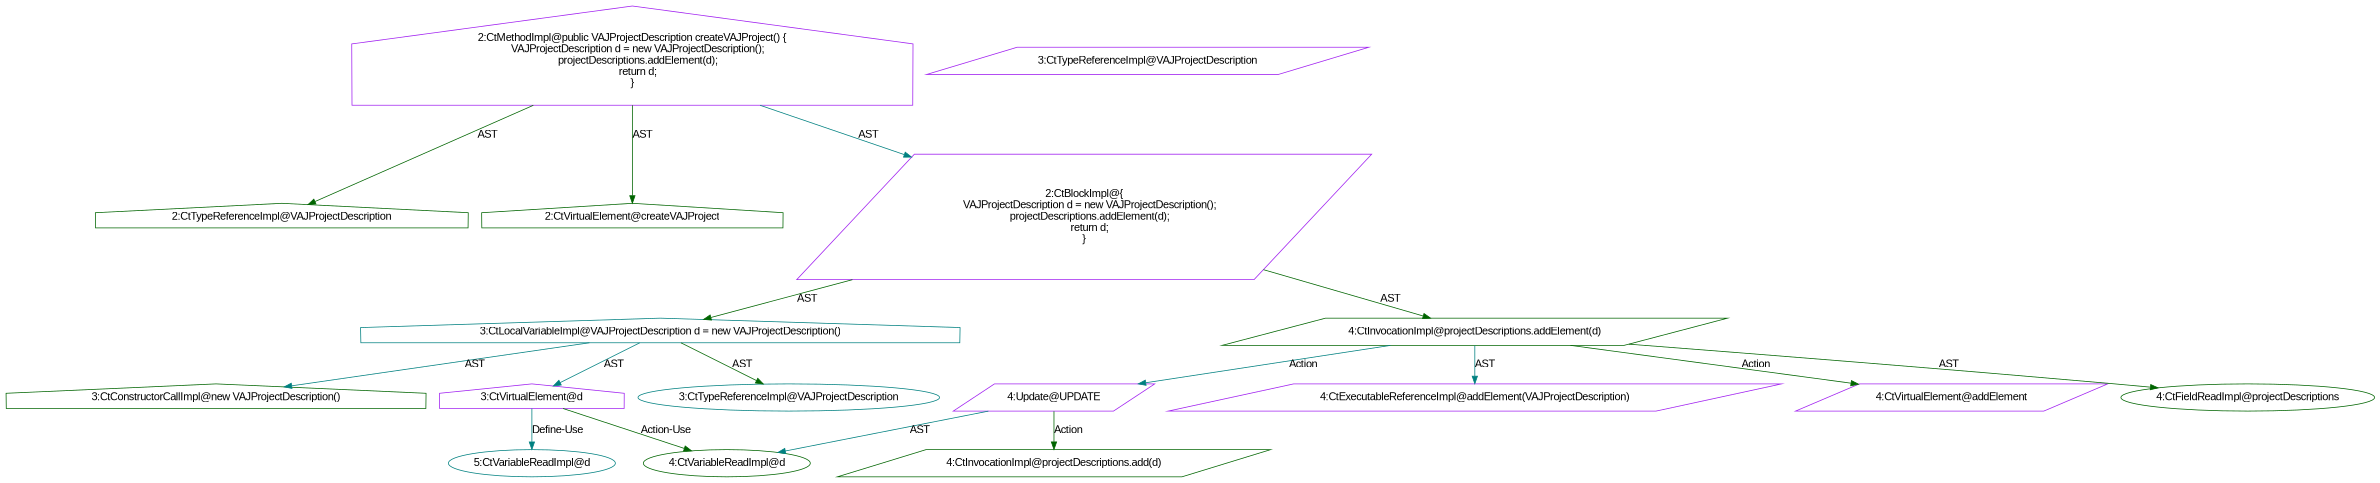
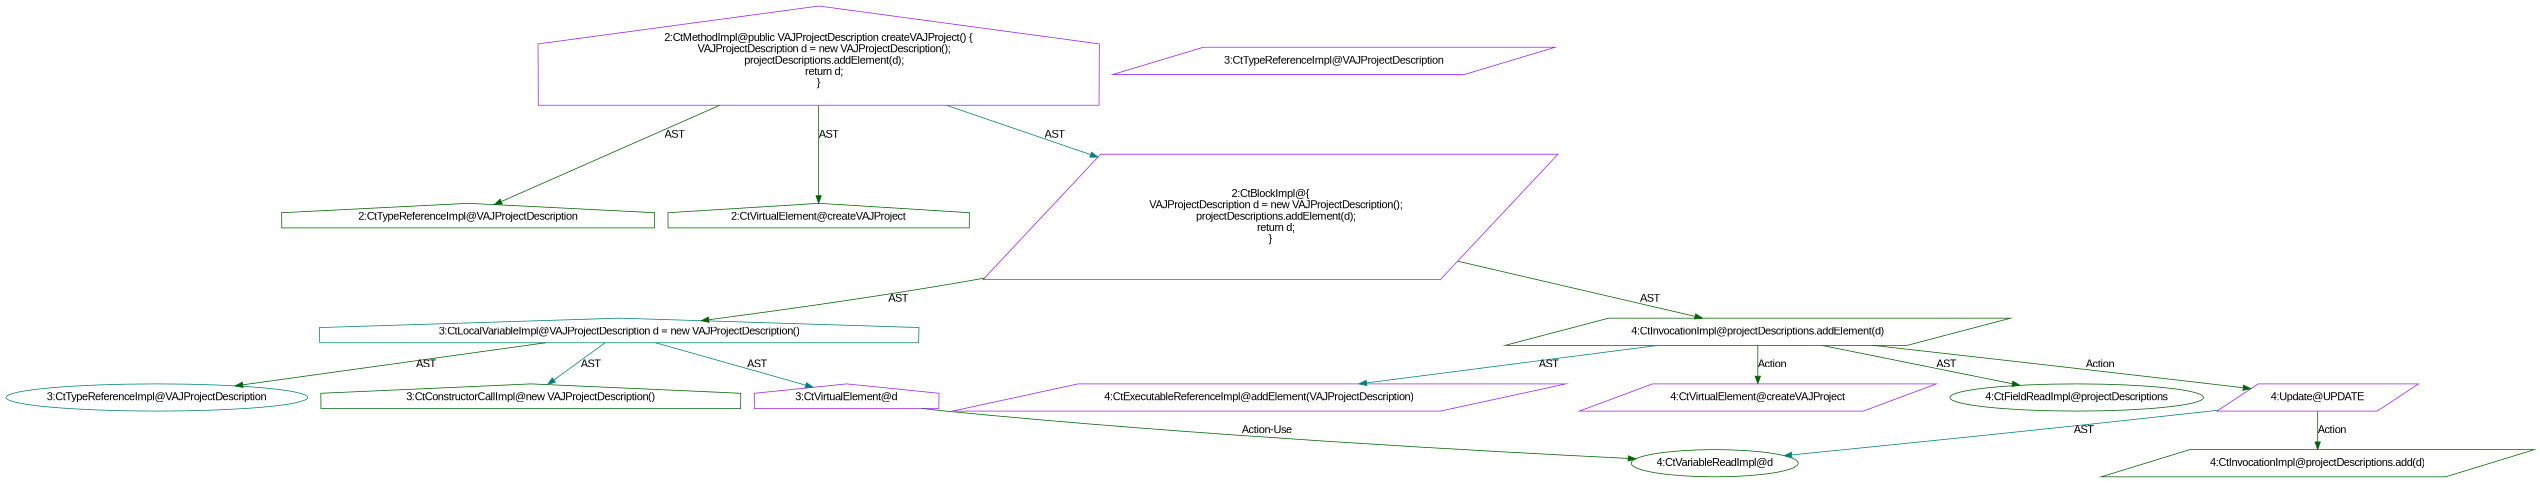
(1268, 364) -> (2058, 366)
(1952, 397) -> (1758, 397)
(532, 463) -> none
